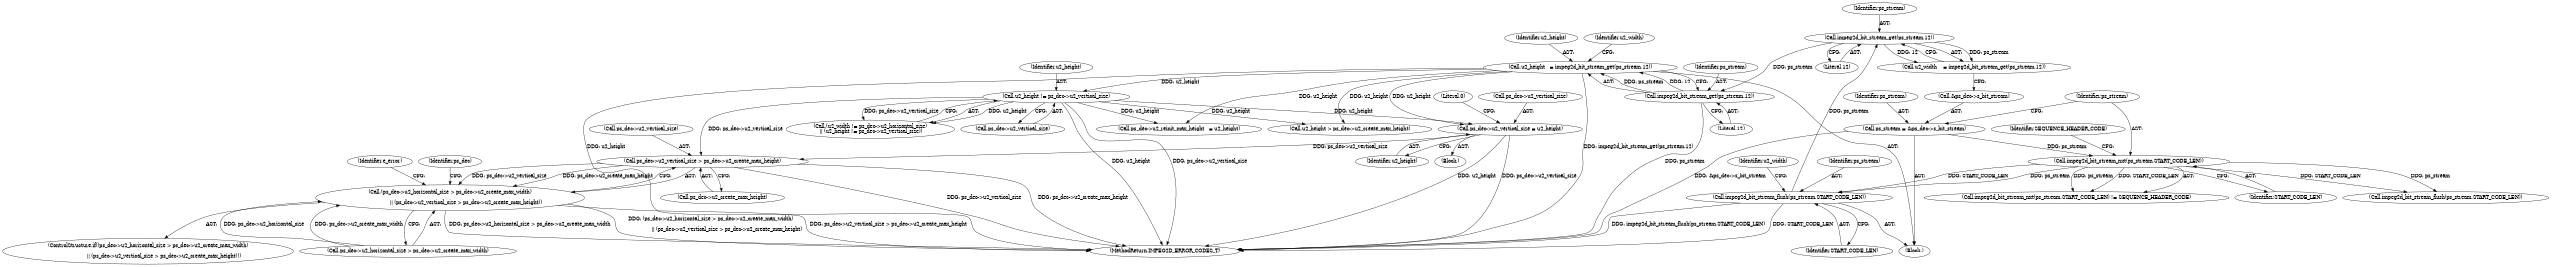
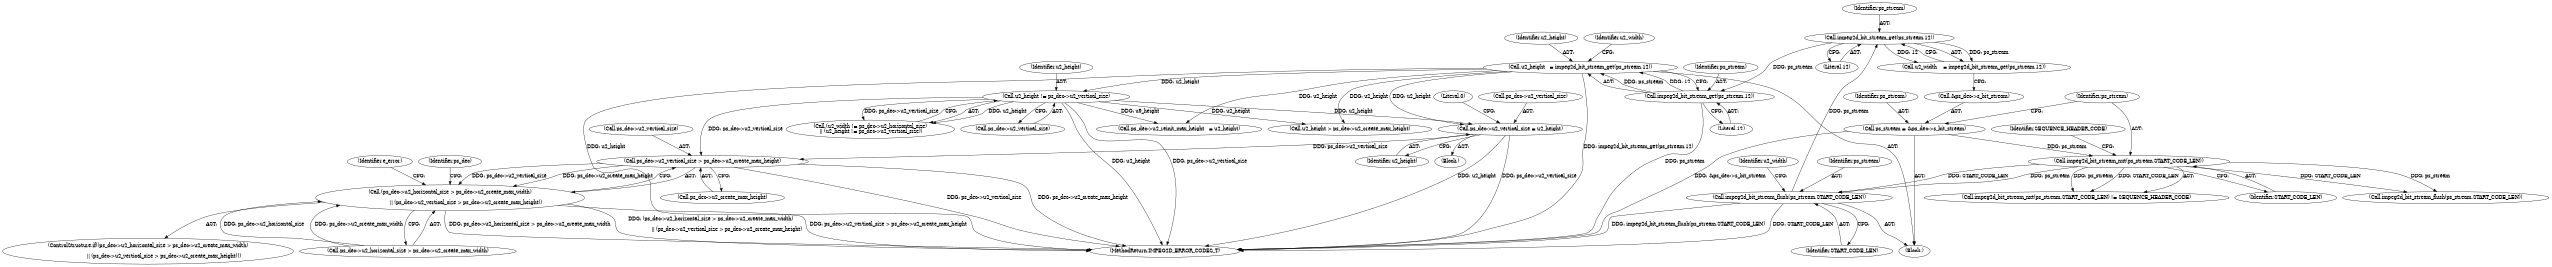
(1140, 112) -> (1140, 112)
